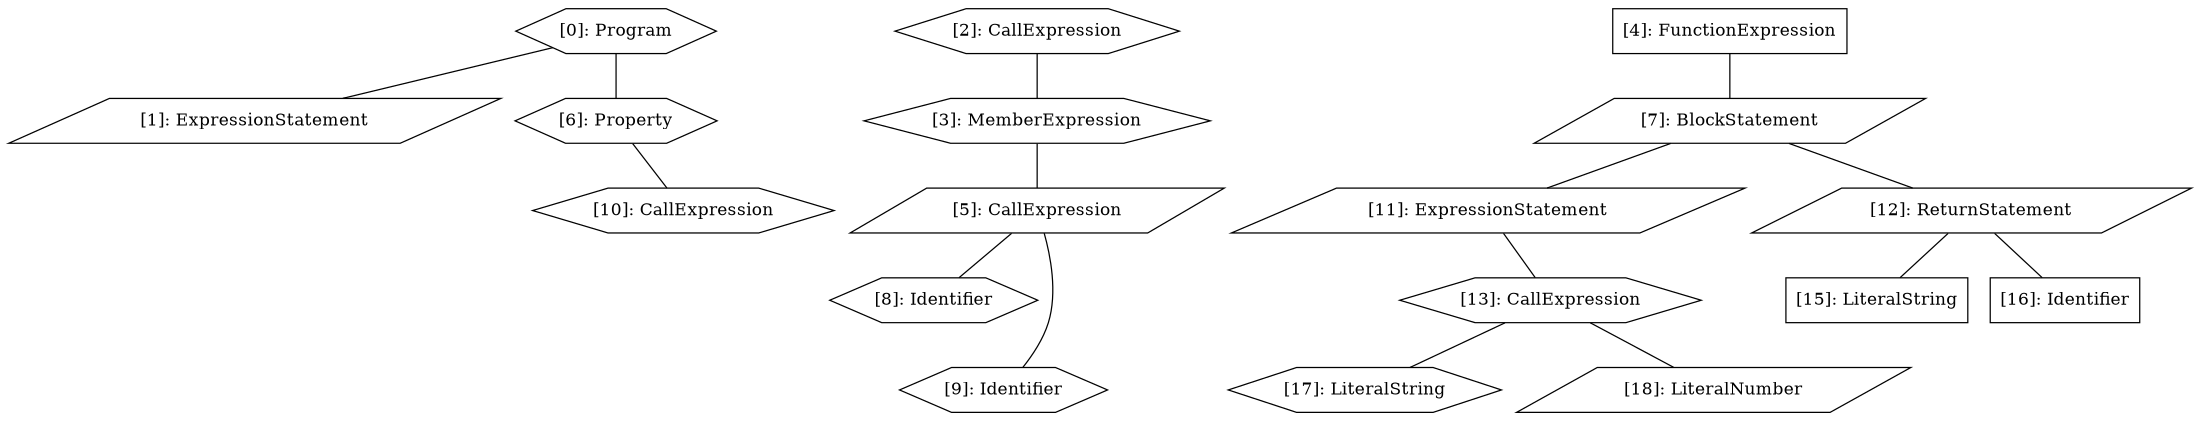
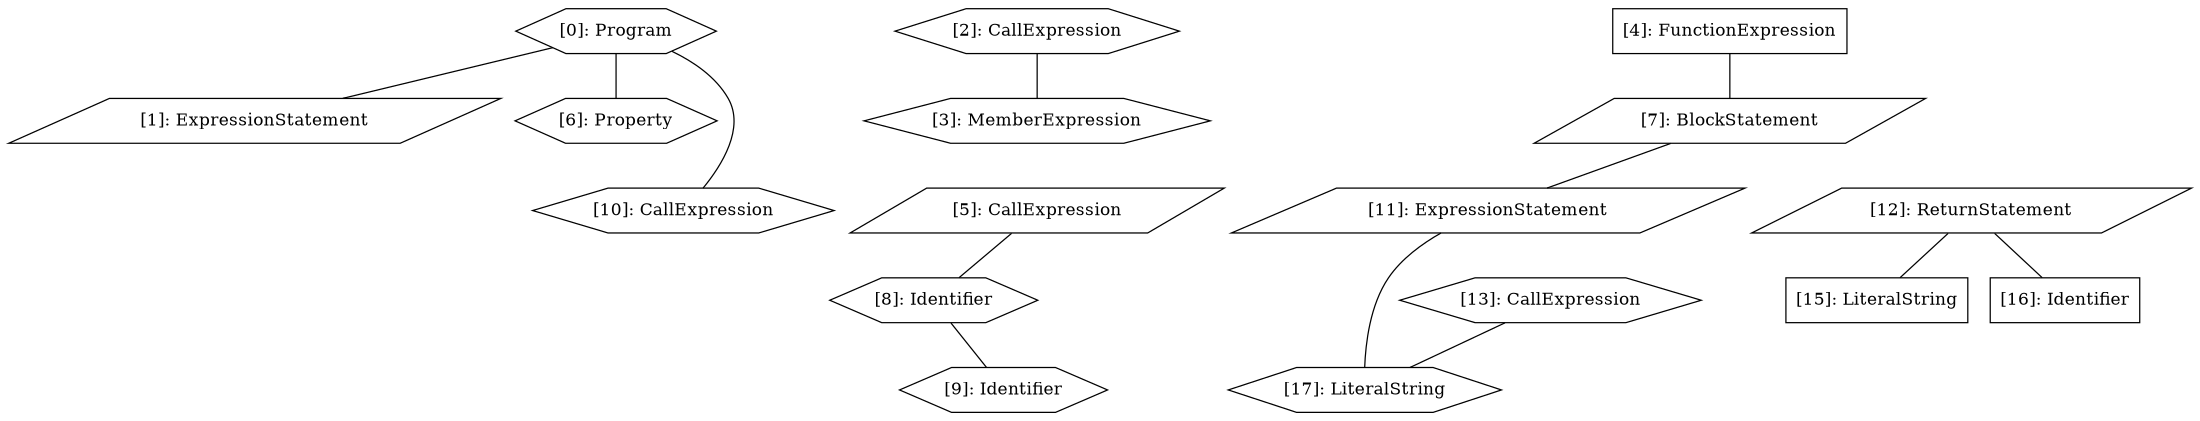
(650, 166) -> (733, 110)
(1037, 166) -> none
(1851, 166) -> none
(1519, 256) -> (1382, 288)
(1052, 303) -> (969, 345)
(1714, 390) -> none
